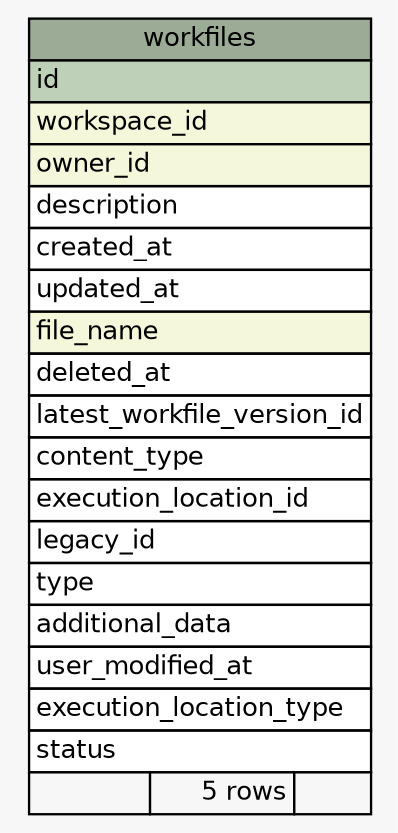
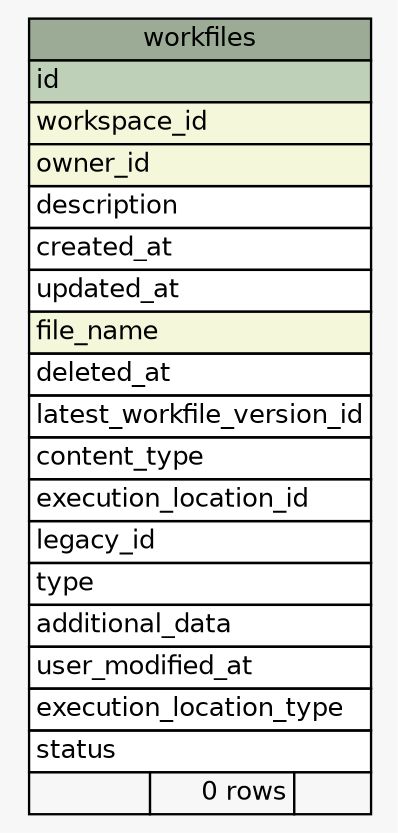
(244, 792) -> (244, 792)
